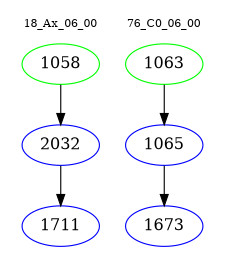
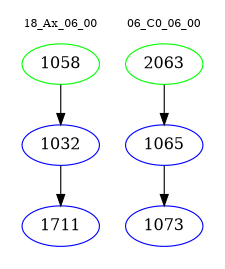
(164, 24) -> (164, 24)
(164, 64) -> (164, 64)
(61, 145) -> (61, 145)
(164, 226) -> (164, 226)
